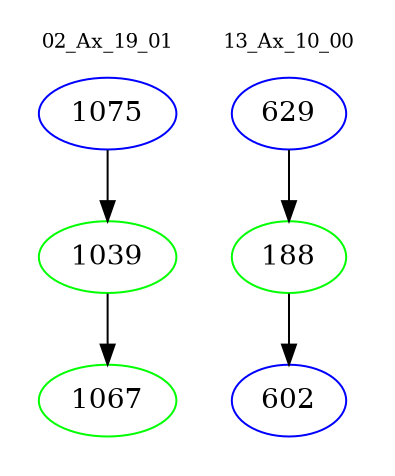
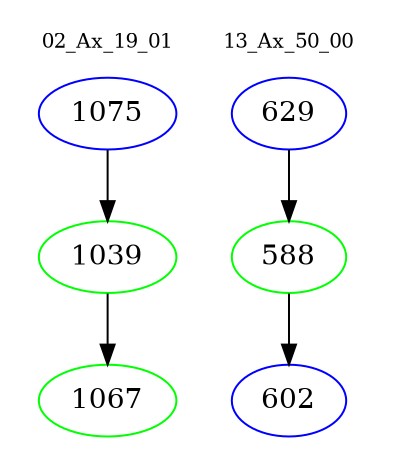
(289, 43) -> (289, 43)
(289, 257) -> (289, 257)
